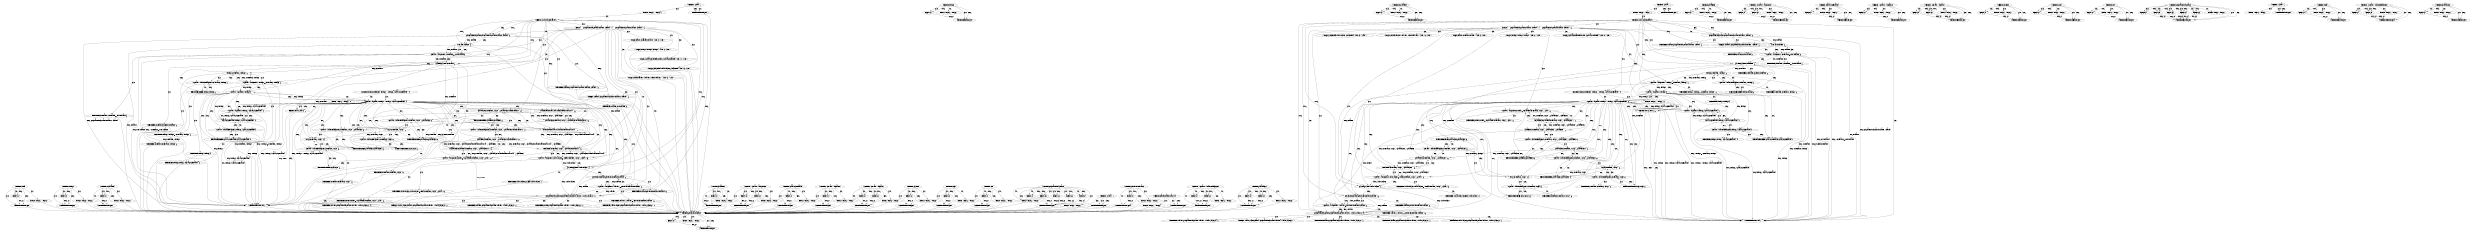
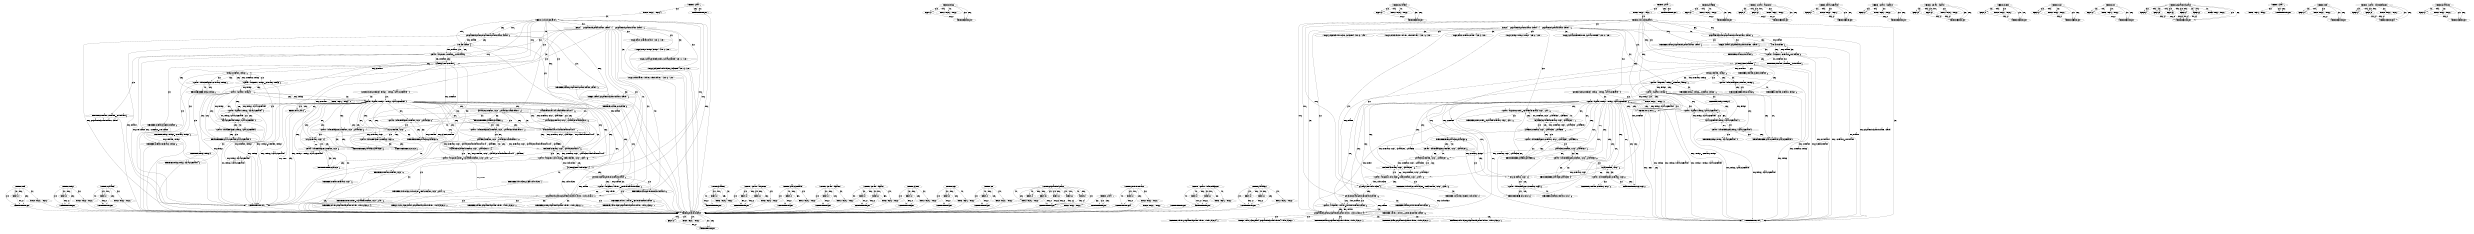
(1165, 196) -> none
